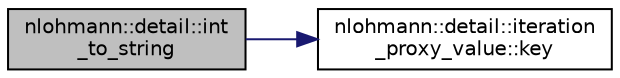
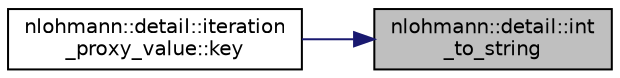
(271, 39) -> (328, 39)
